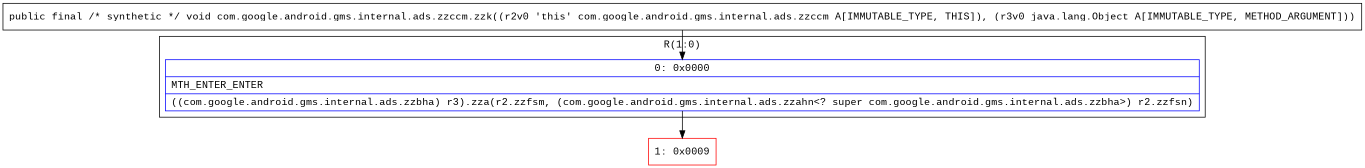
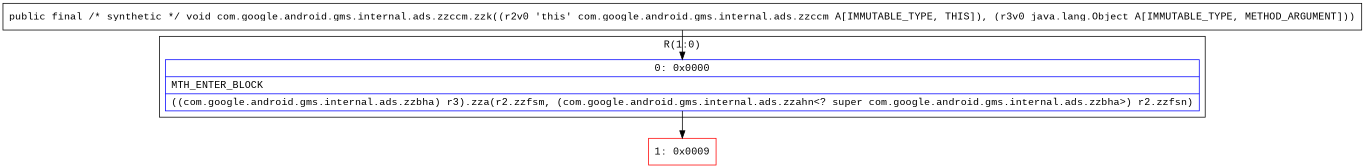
(217, 85) -> (217, 85)
